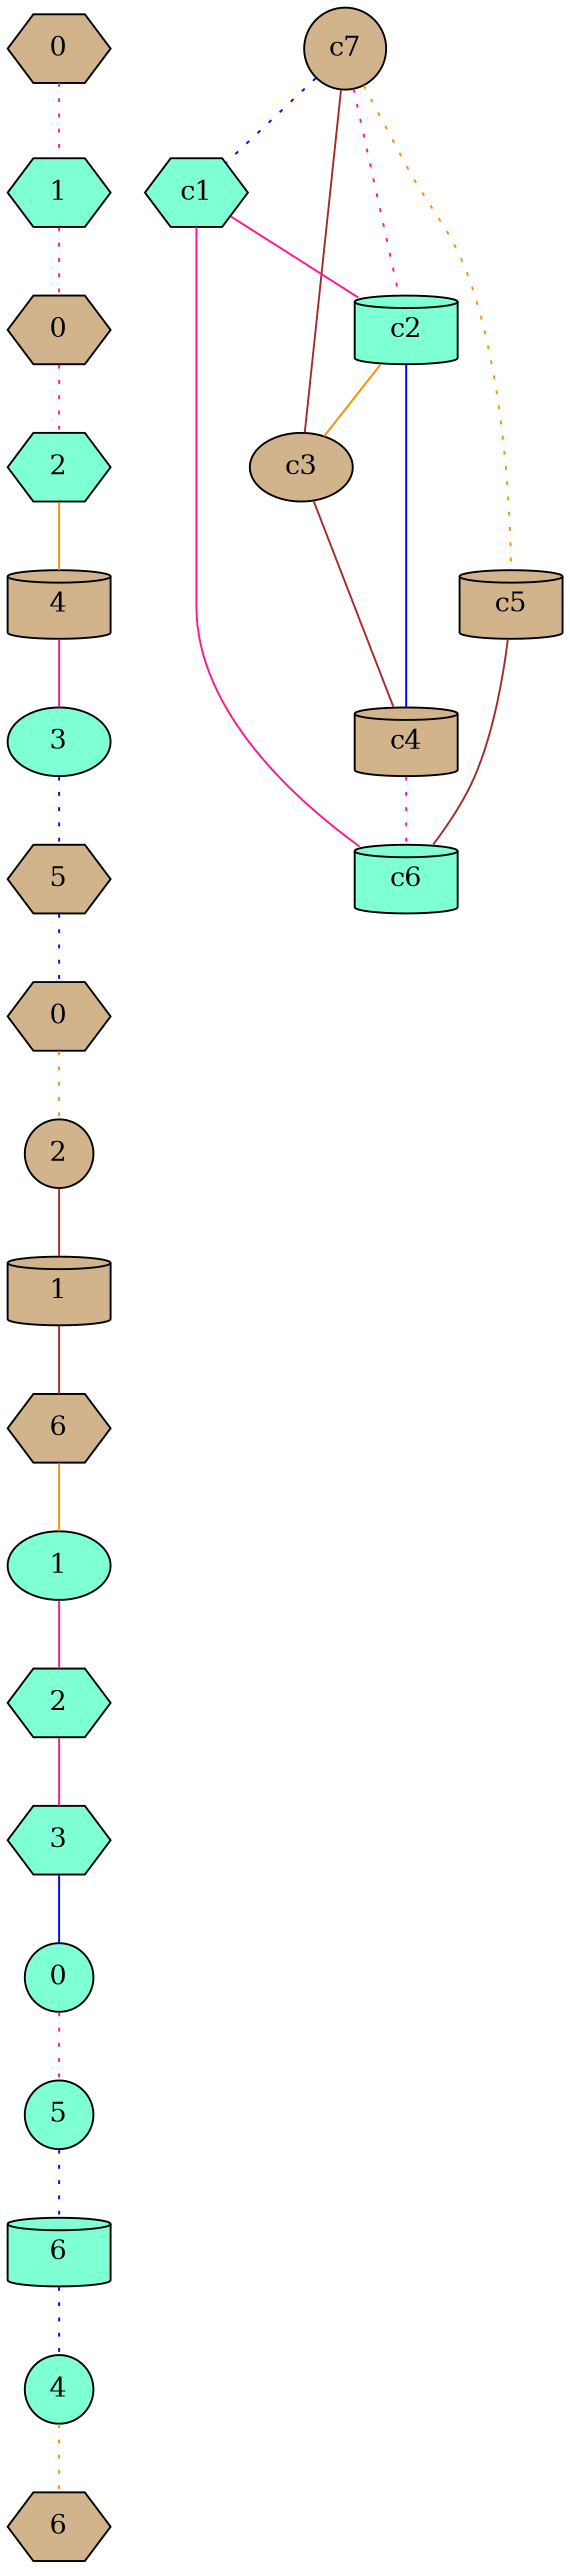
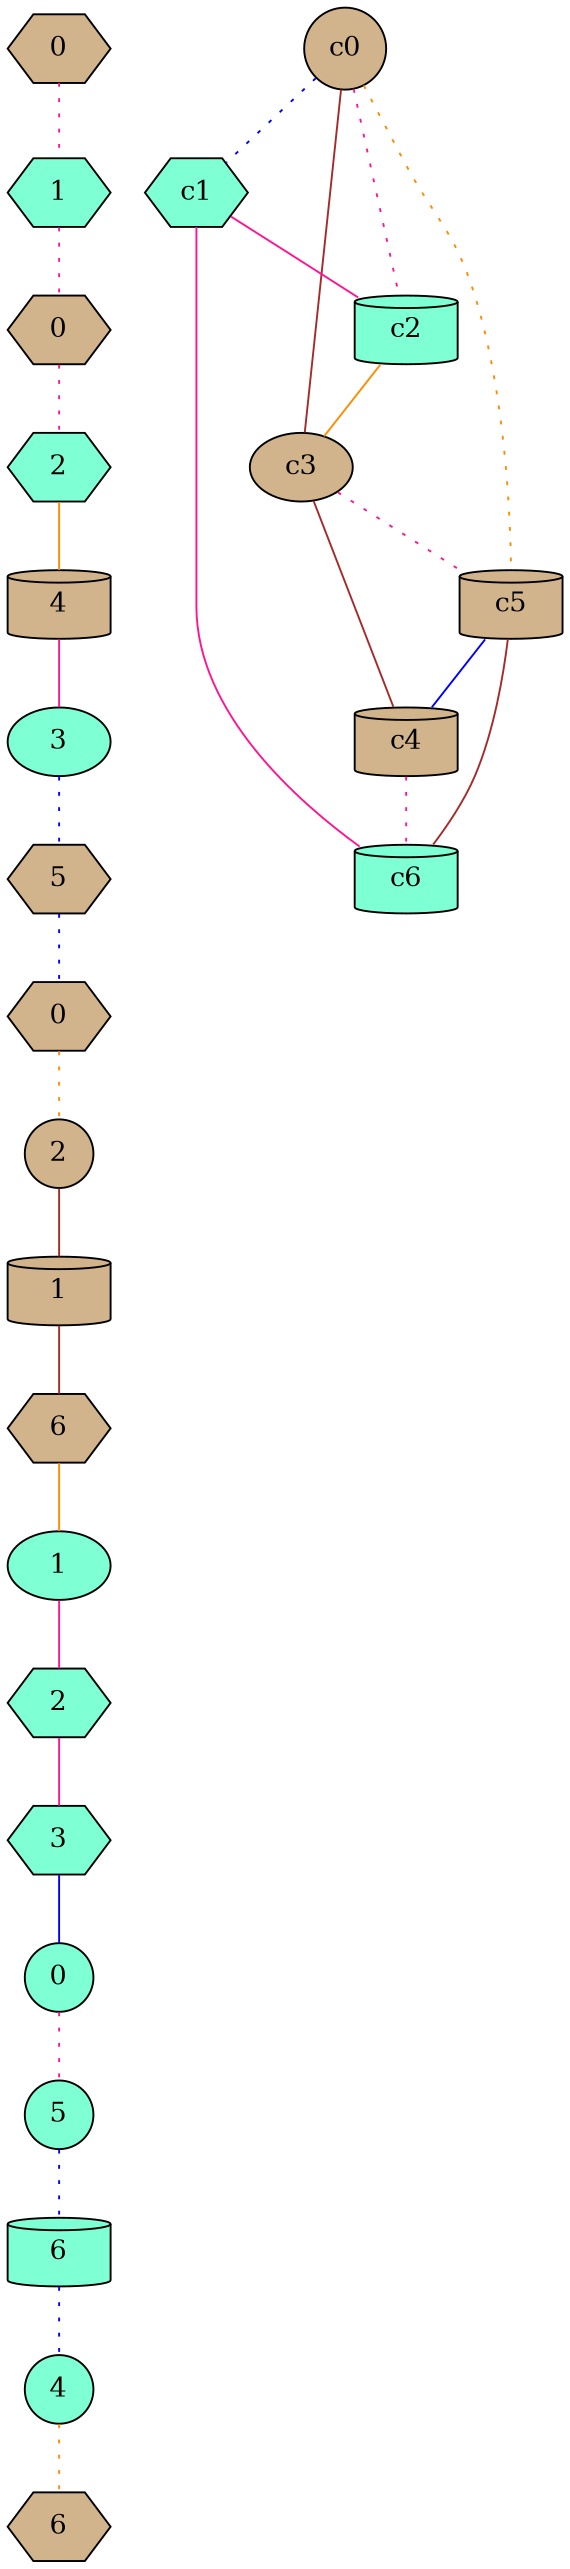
(345, 49) -> (345, 49)
none -> (400, 532)
(406, 536) -> (458, 673)
